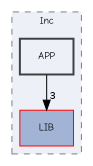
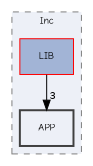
(47, 87) -> (47, 87)
